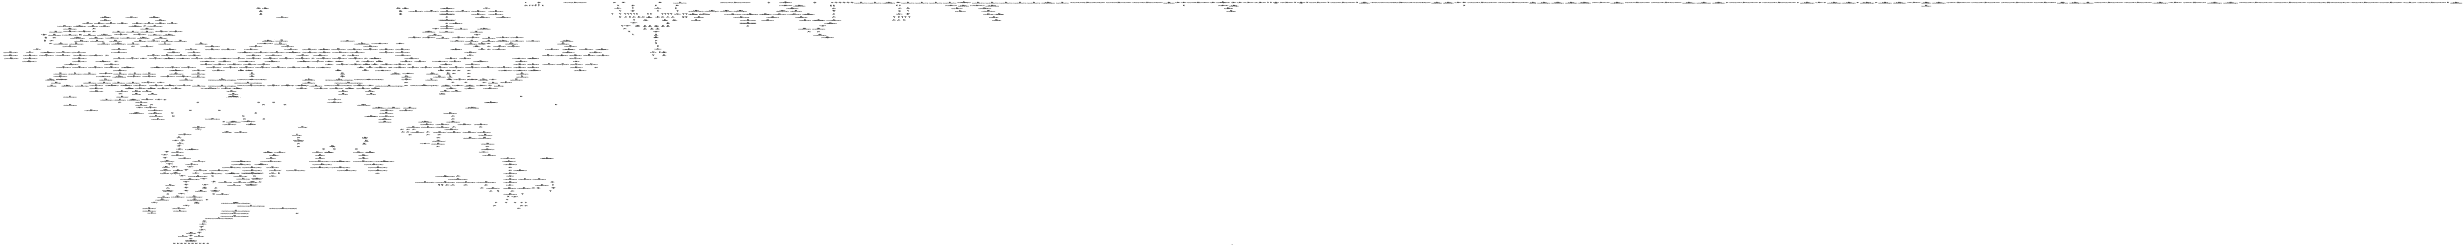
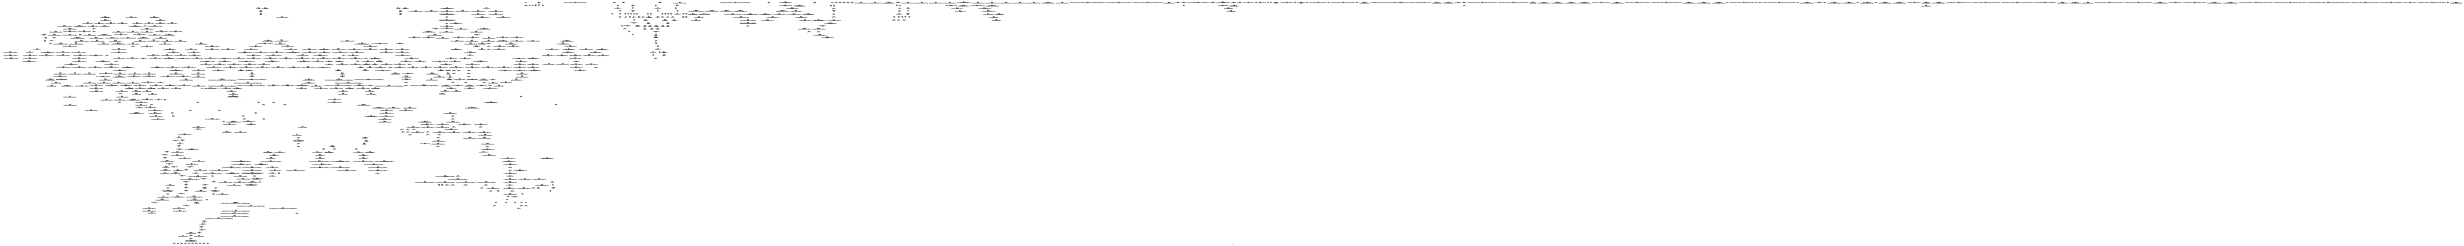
none -> (648, 23)
